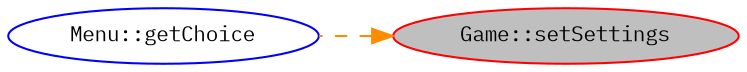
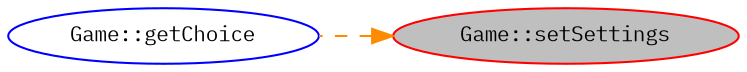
(164, 36) -> (164, 36)
